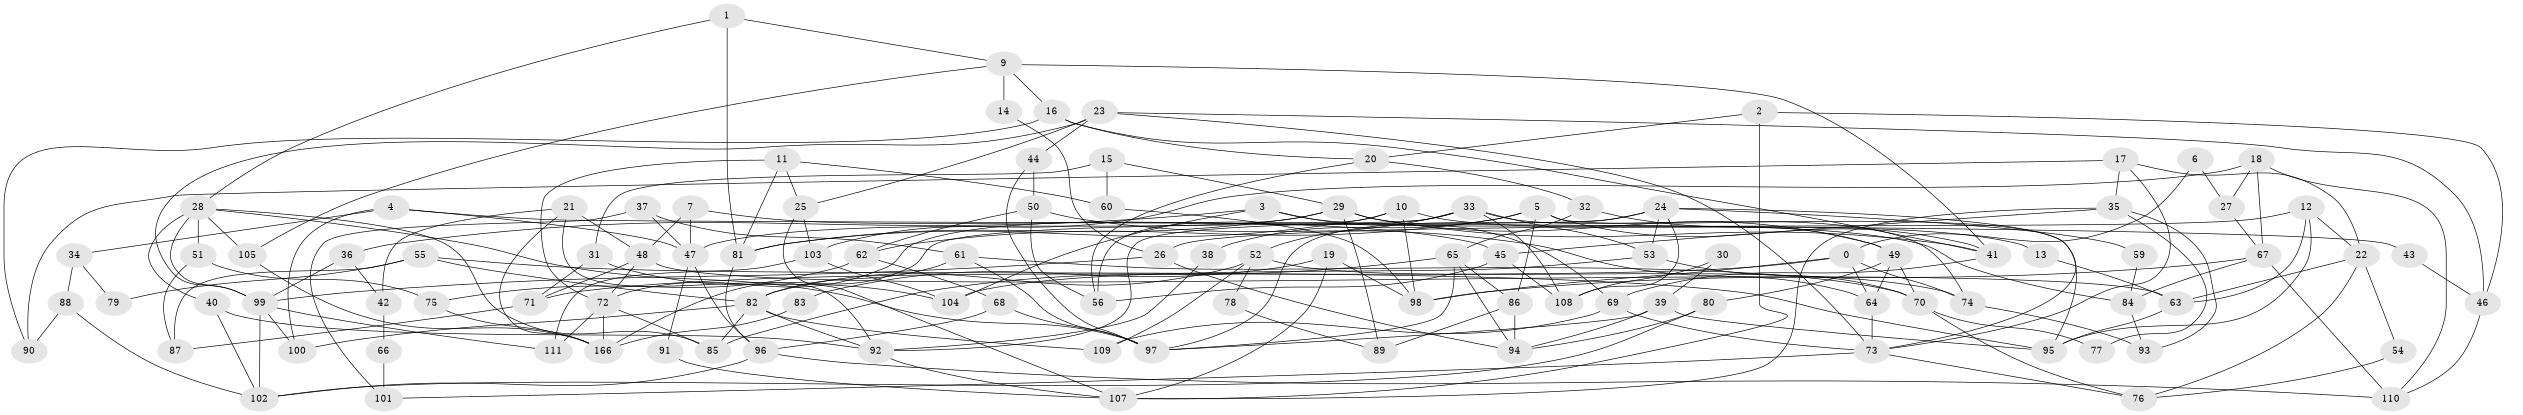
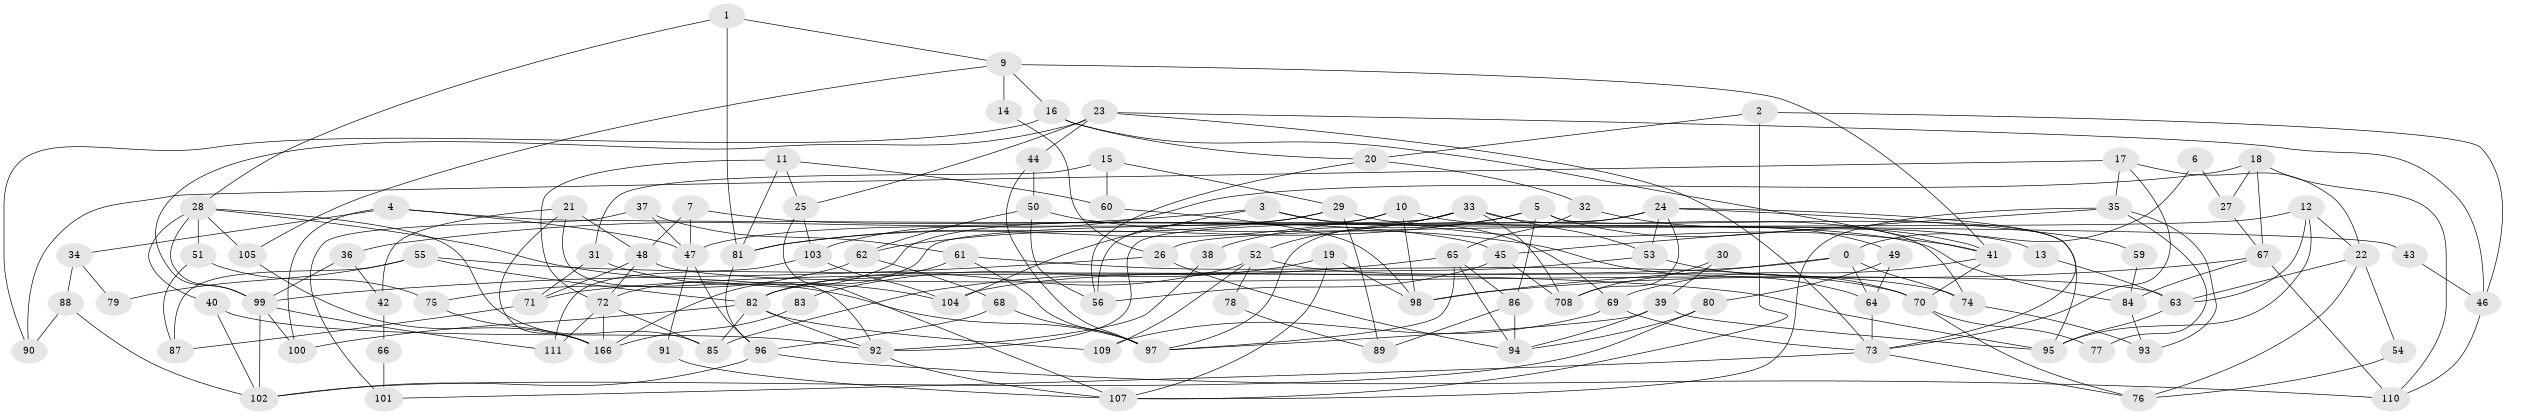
(1619, 226) -> none
(1904, 273) -> (1951, 283)
(1564, 303) -> (1564, 303)
